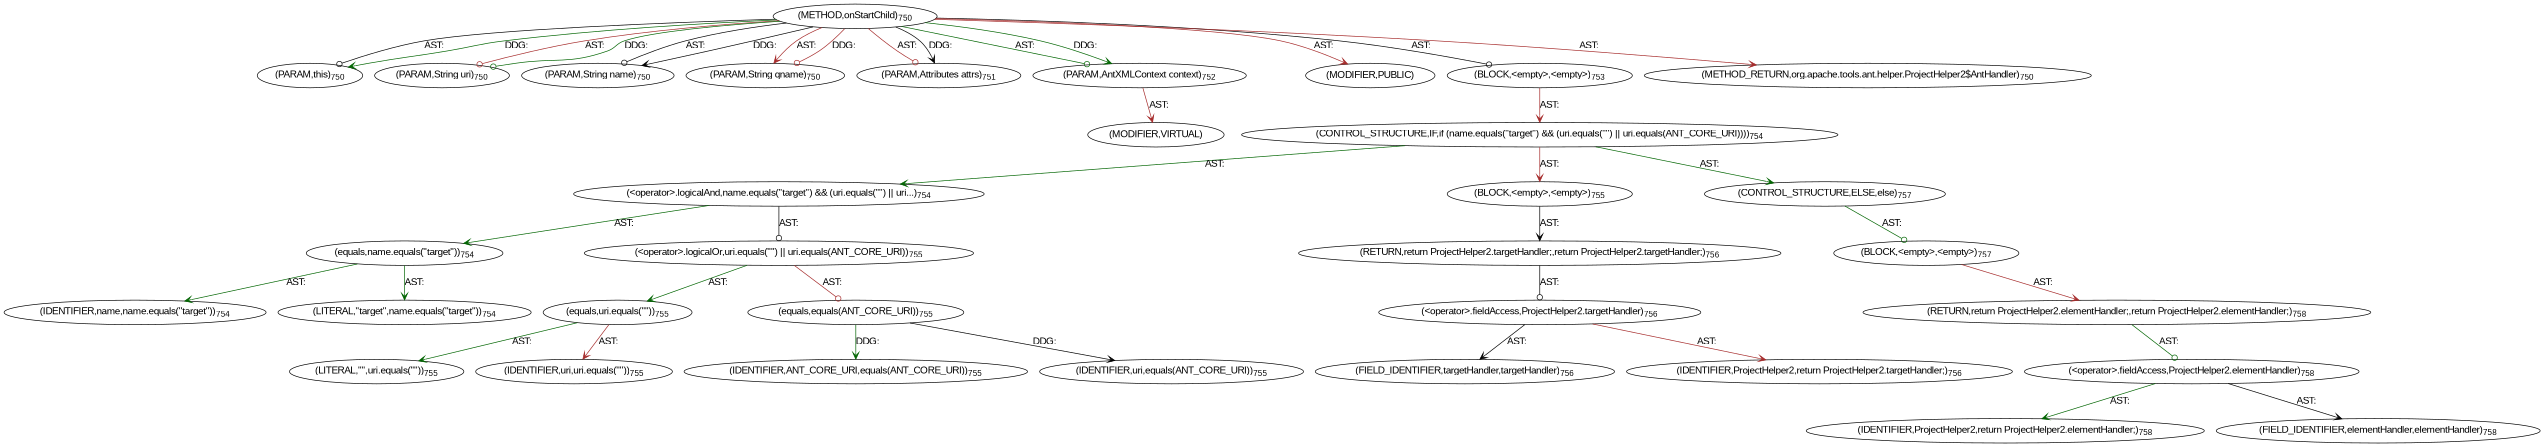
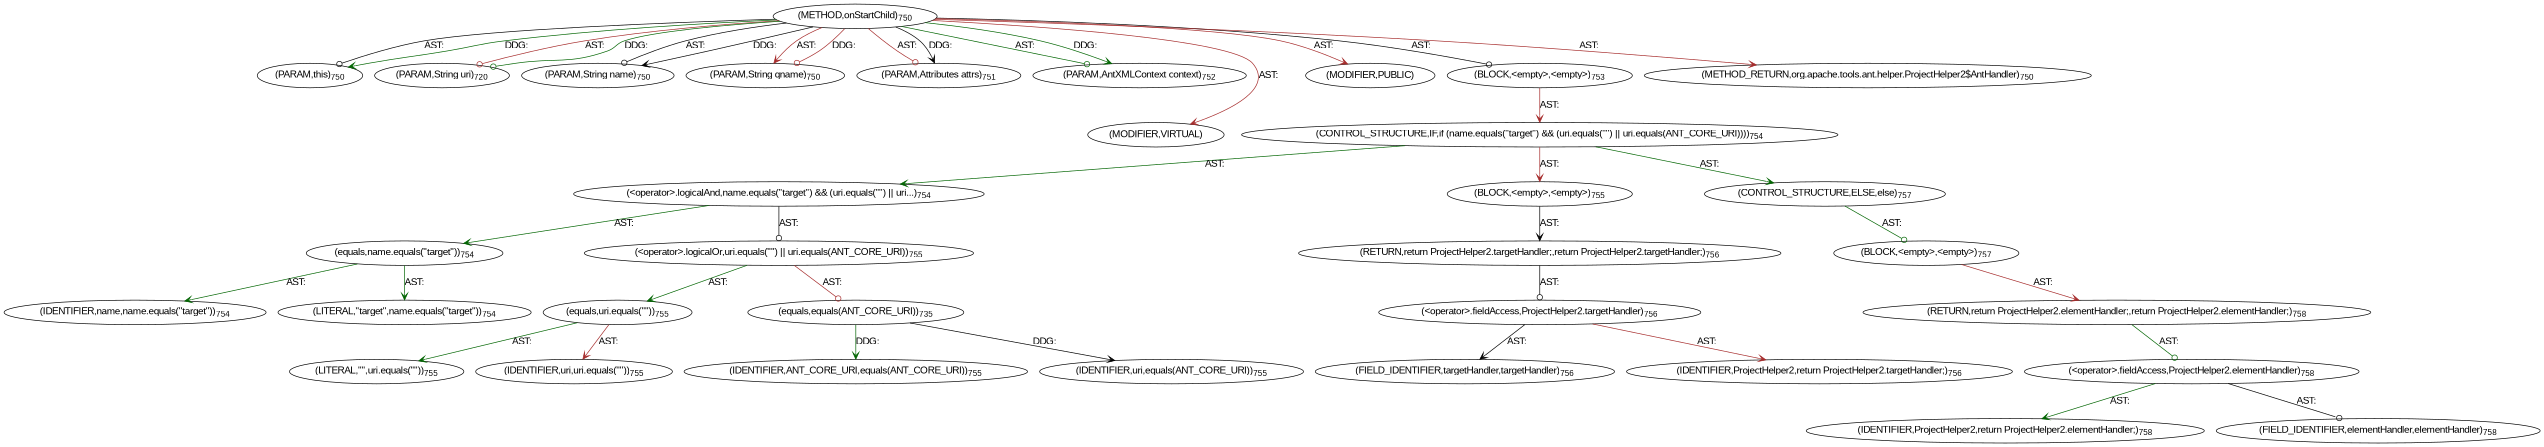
(481, 75) -> (481, 75)
(1147, 102) -> (1141, 37)
(926, 311) -> (926, 311)
(2282, 400) -> (2282, 400)
